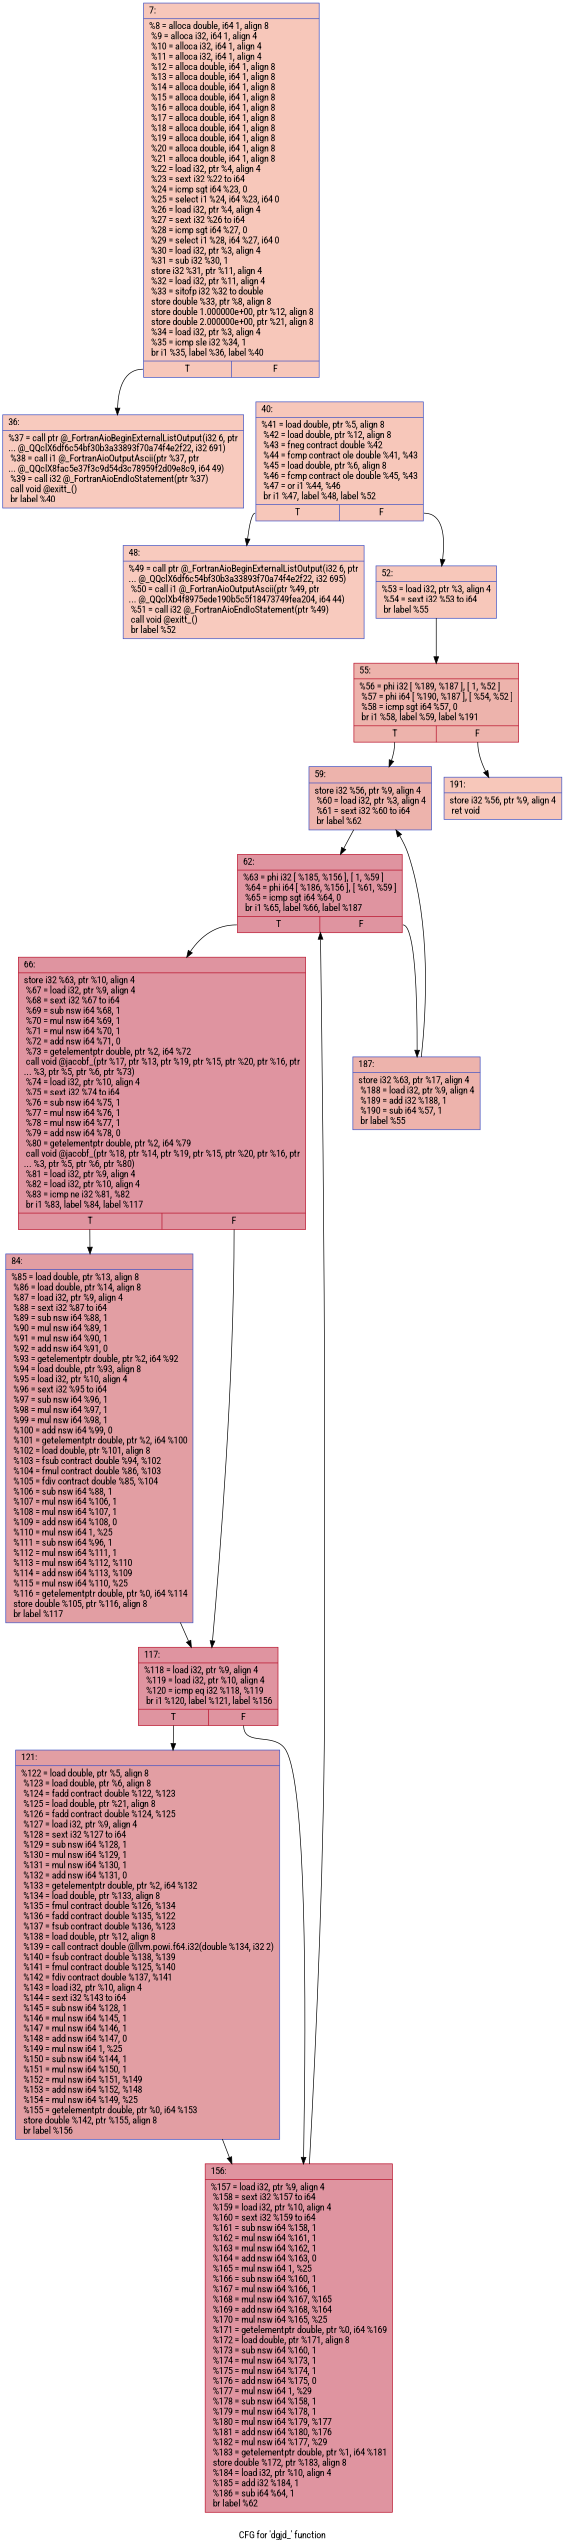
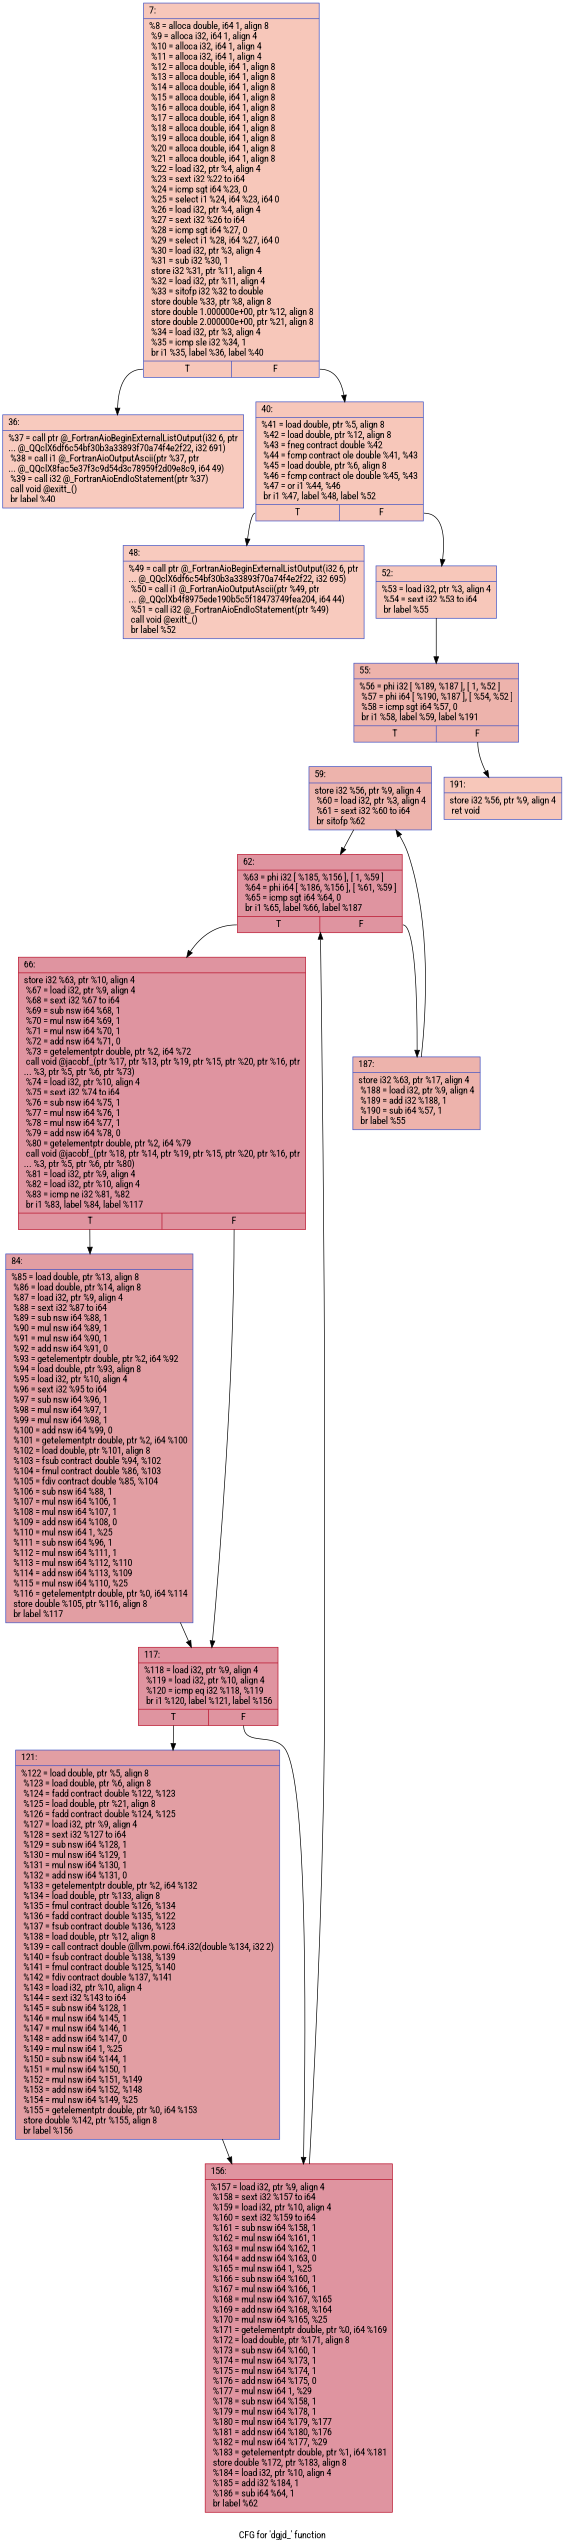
none -> (337, 377)
(436, 703) -> (436, 703)
(394, 751) -> none
(338, 821) -> (340, 821)
